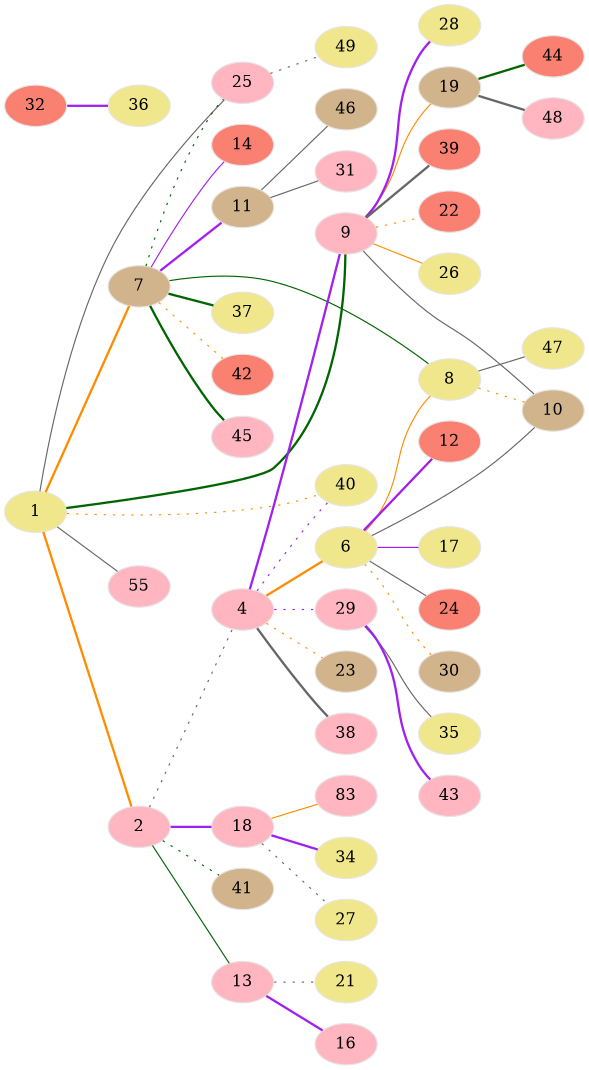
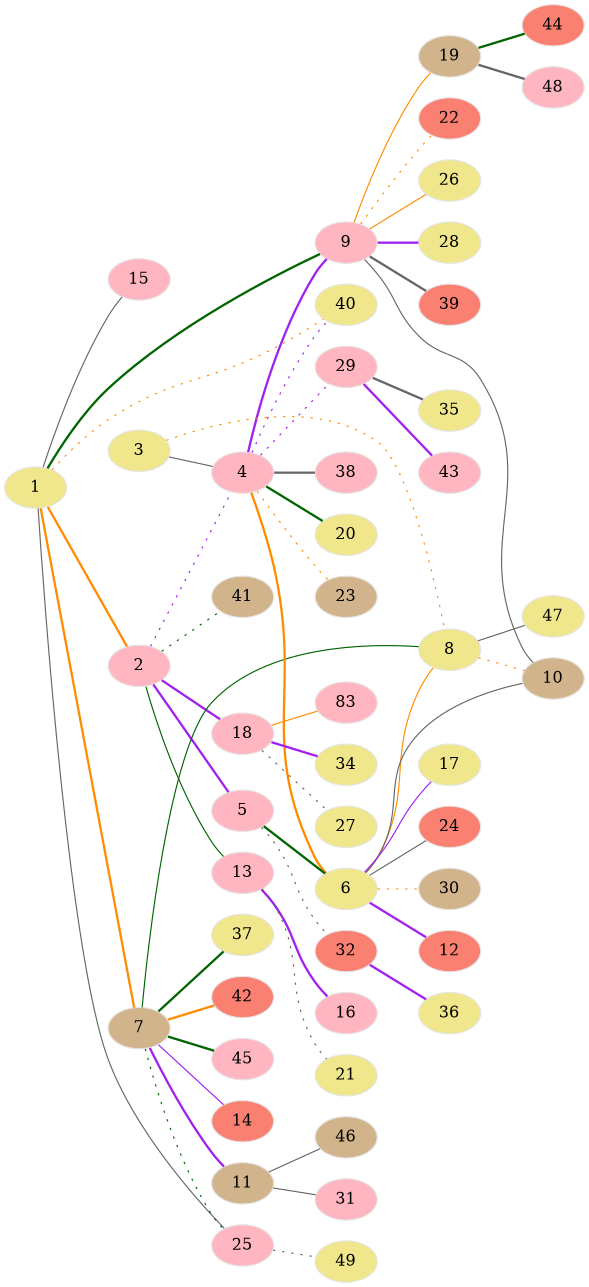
(191, 331) -> (191, 1013)
none -> (139, 451)
none -> (346, 535)
(139, 586) -> (139, 279)
(399, 674) -> (398, 389)
(191, 718) -> (191, 569)
none -> (243, 811)
